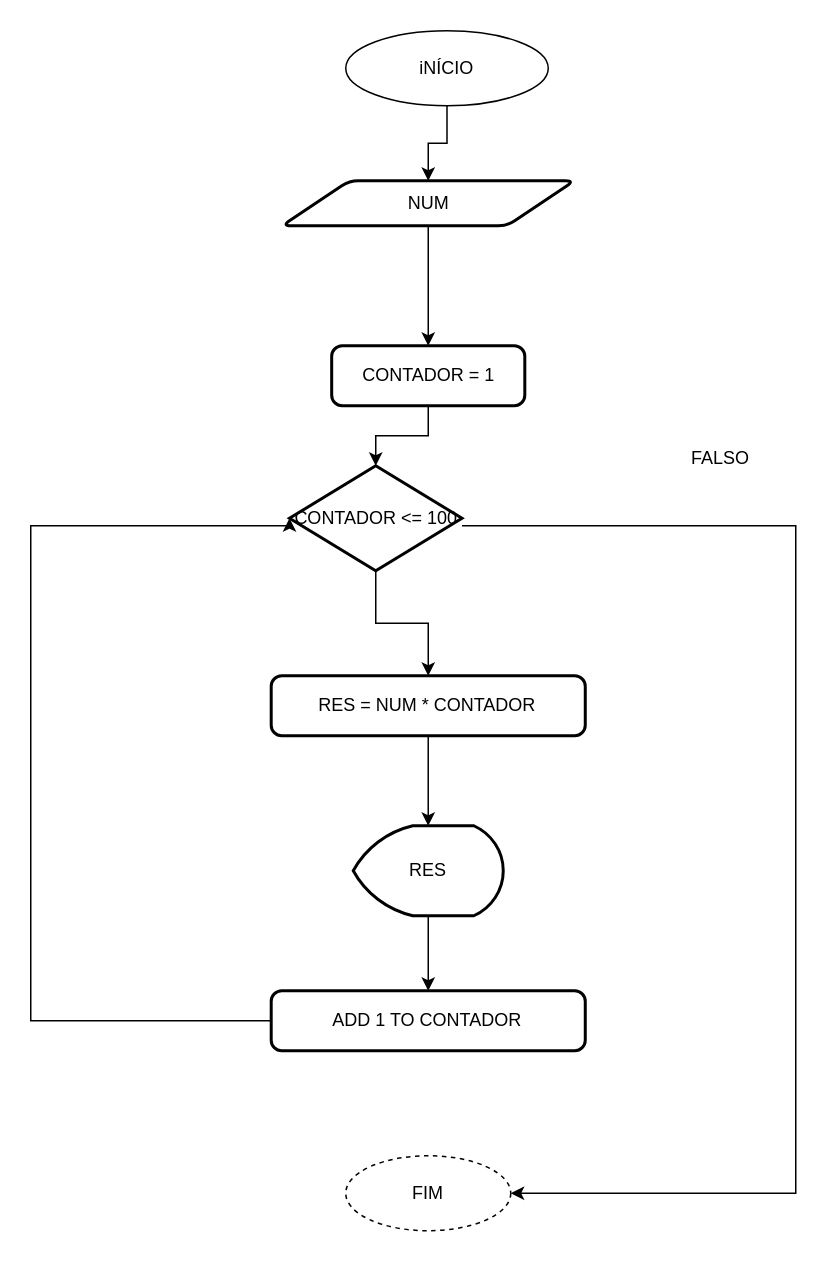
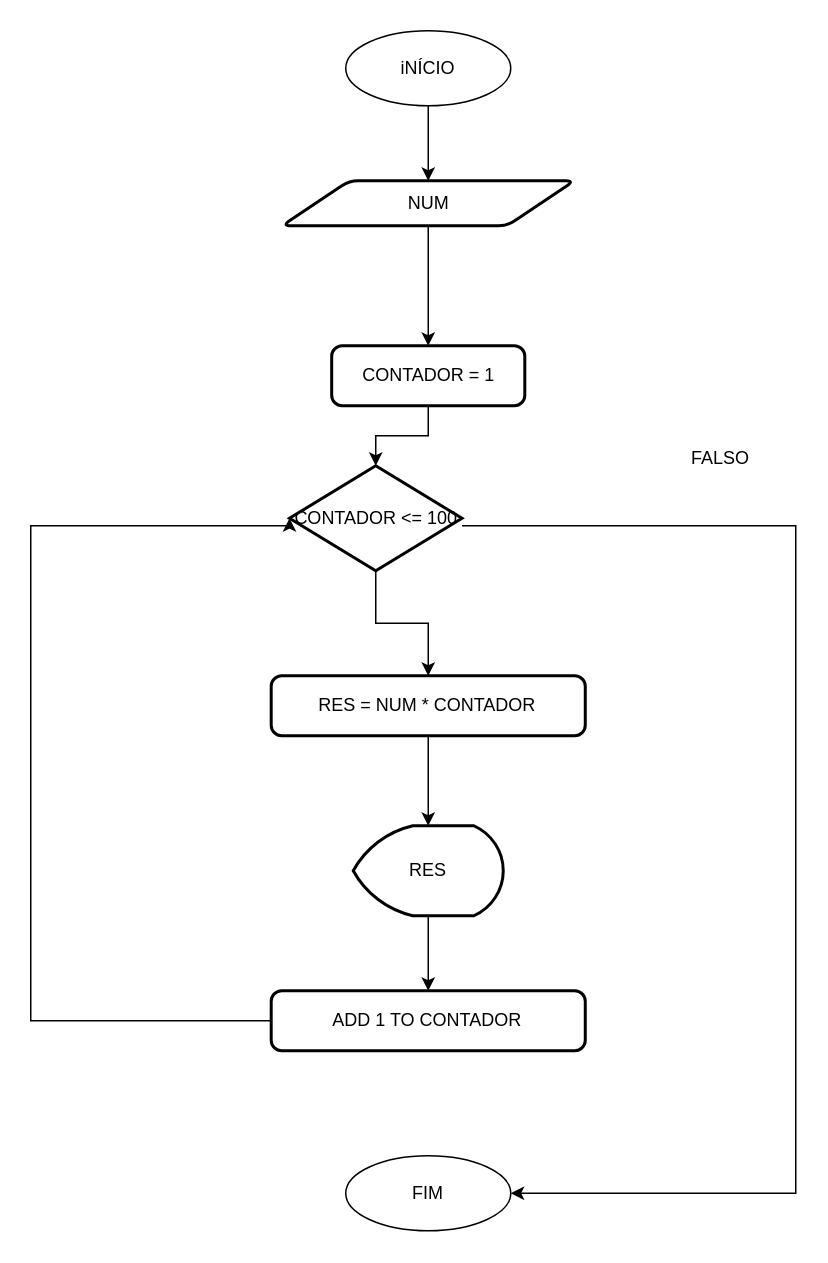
(447, 68) -> (428, 68)
(428, 1193) -> (428, 1193)
